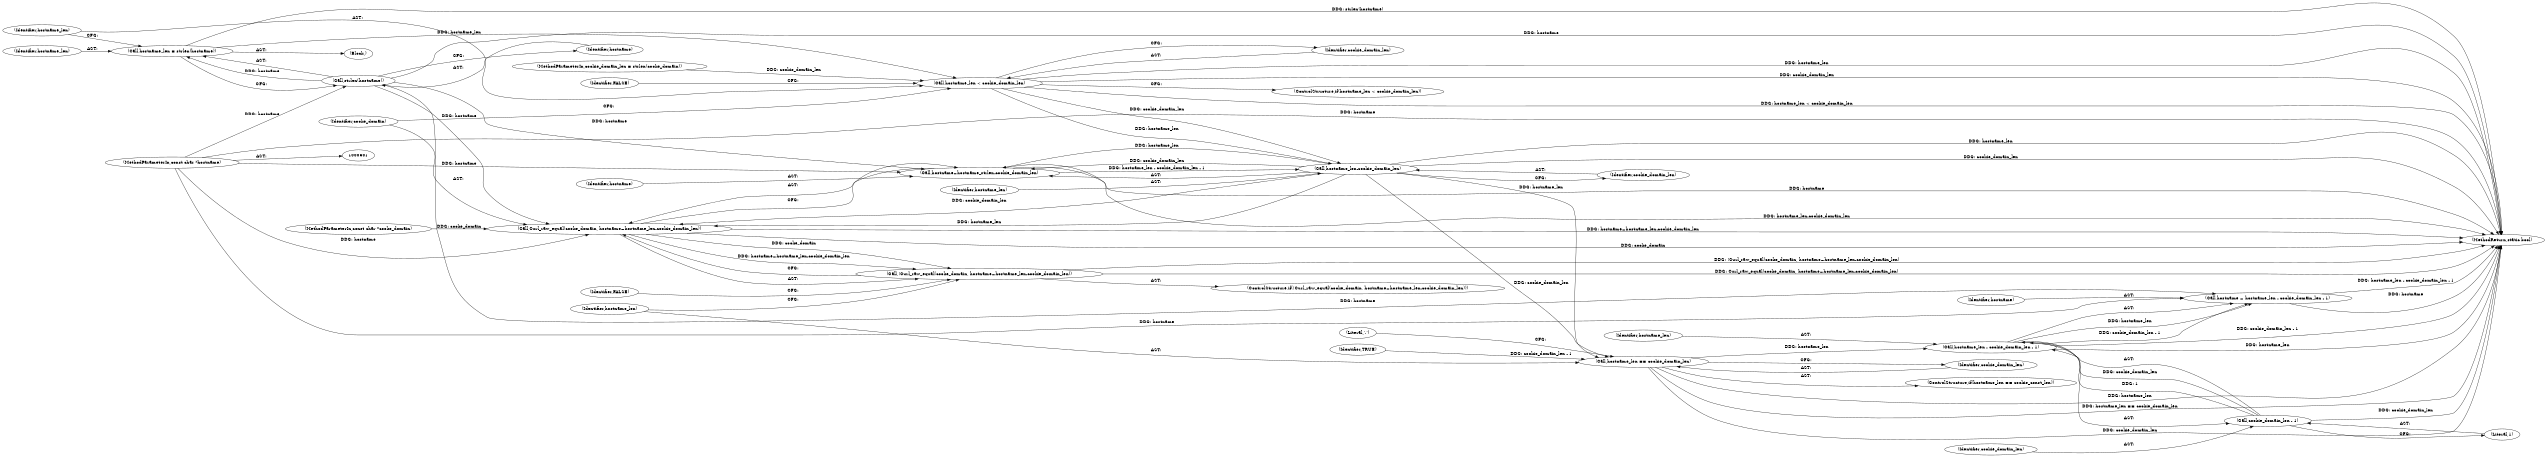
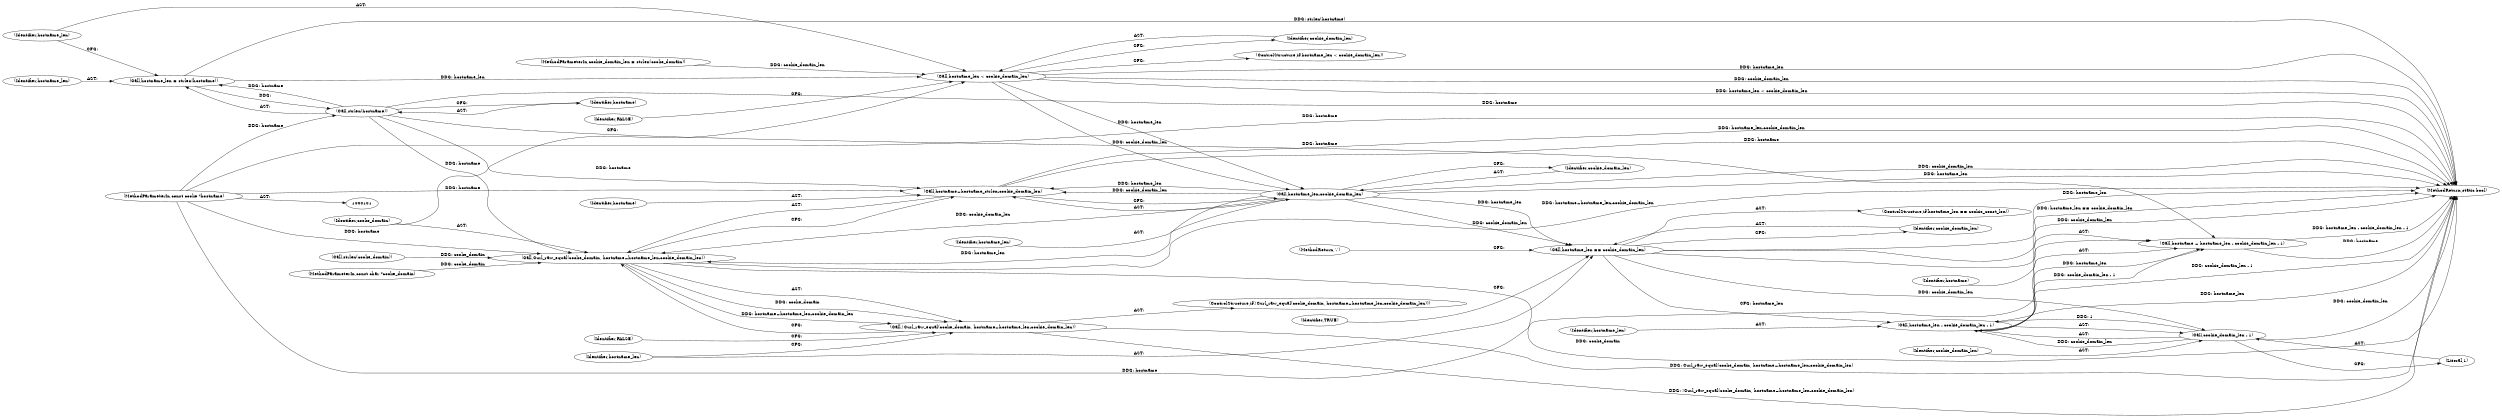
(358, 54) -> none
(262, 84) -> (266, 96)
(358, 155) -> (362, 203)
(172, 163) -> (174, 196)
(1157, 168) -> (1140, 201)
none -> (362, 257)
none -> (1907, 296)
(1358, 333) -> (1320, 250)
(1807, 347) -> (1762, 303)
(1541, 354) -> (1500, 288)
